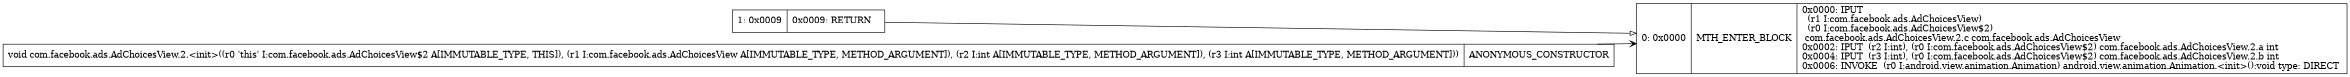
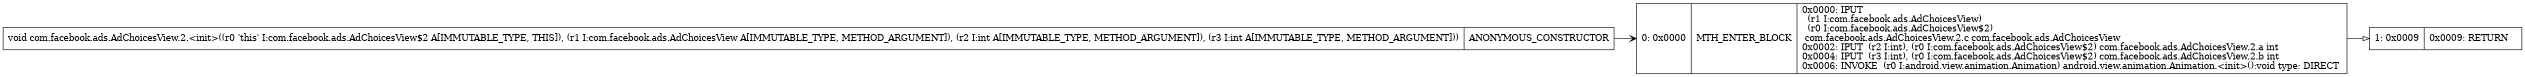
(1257, 28) -> (2355, 39)
